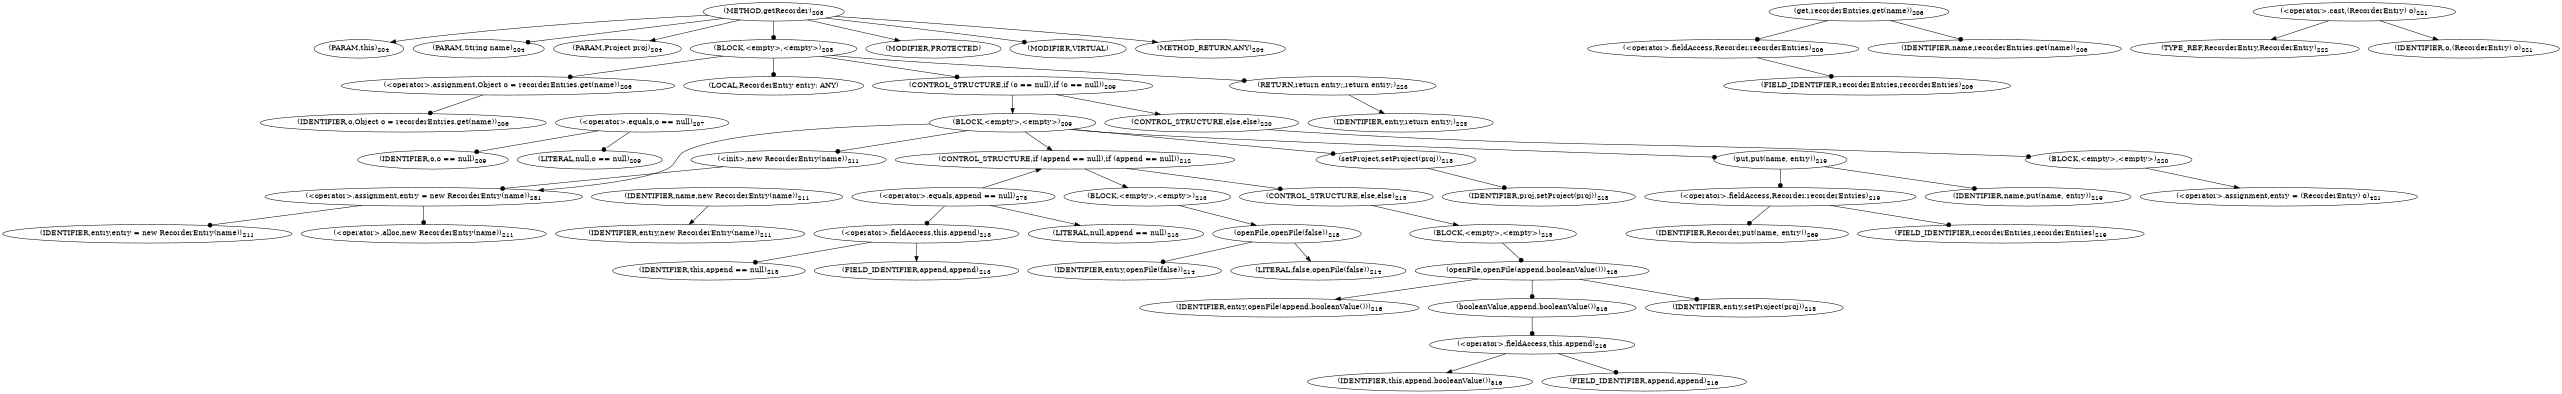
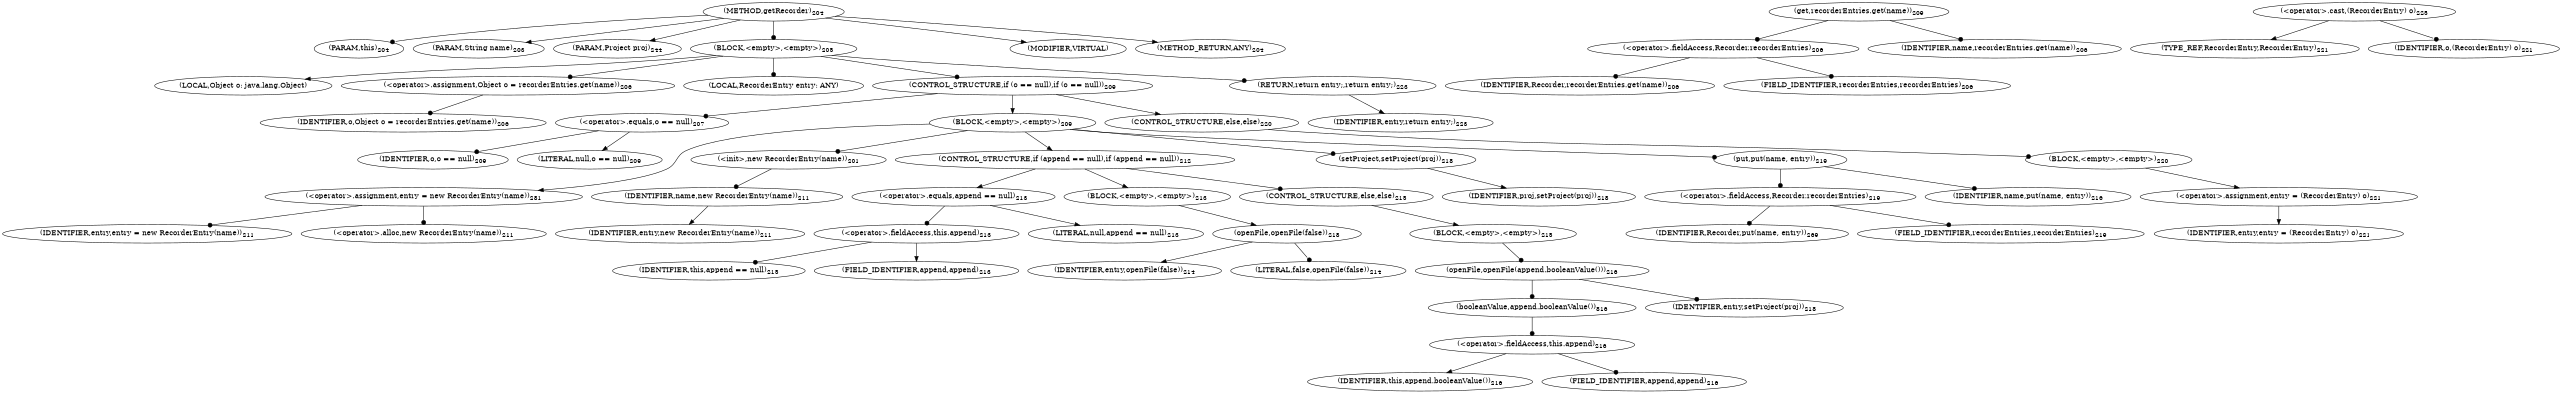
(818, 11) -> (818, 11)
(1918, 11) -> (1918, 11)
(2422, 11) -> (2422, 11)
(552, 25) -> (552, 25)
(627, 30) -> (627, 30)
(924, 30) -> (924, 30)
(2407, 30) -> (2407, 30)
(519, 48) -> (519, 48)
(656, 48) -> (656, 48)
(2323, 48) -> (2323, 48)
(933, 49) -> none
none -> (243, 86)
none -> (1580, 86)
none -> (823, 105)
(618, 140) -> (618, 140)
(854, 159) -> (854, 159)
(614, 178) -> (755, 177)
(1464, 178) -> (1464, 178)
(1009, 179) -> (1009, 177)
(1022, 196) -> (1022, 196)
(2097, 196) -> (2097, 196)
(2375, 196) -> (2375, 196)
none -> (2279, 234)
(1301, 250) -> (1301, 250)
(1209, 252) -> (1209, 252)
(1612, 270) -> (1612, 270)
(1279, 308) -> none
(1497, 381) -> (1497, 381)
